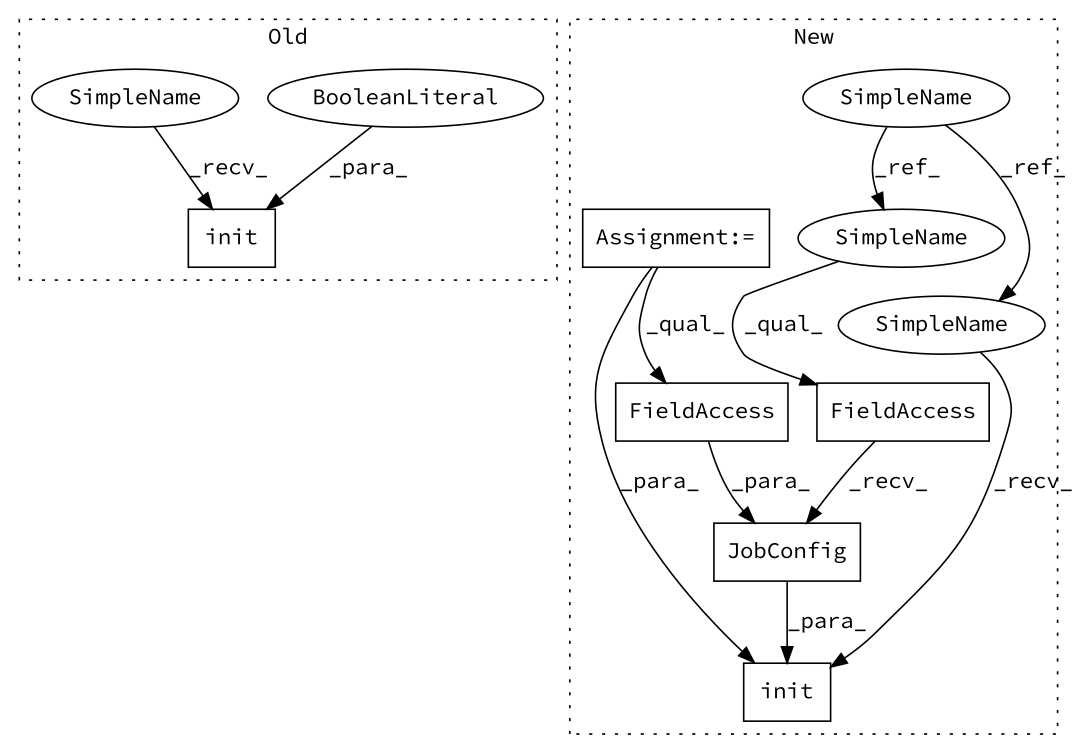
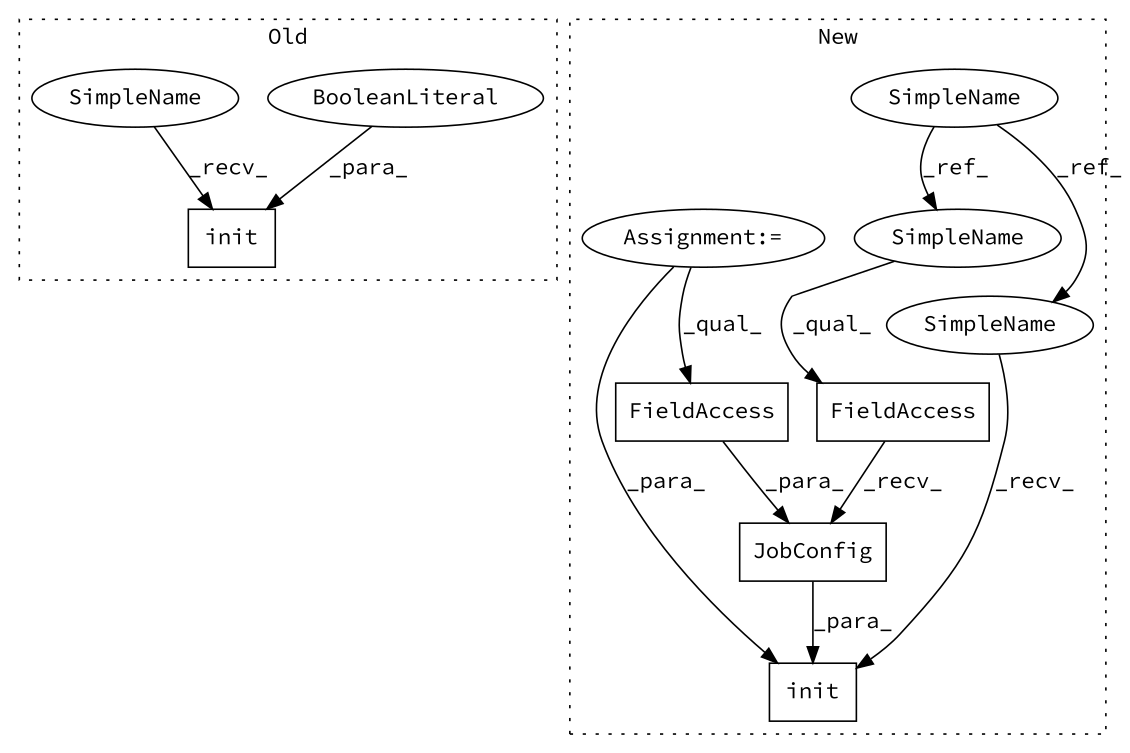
(676, 238) -> (703, 238)
